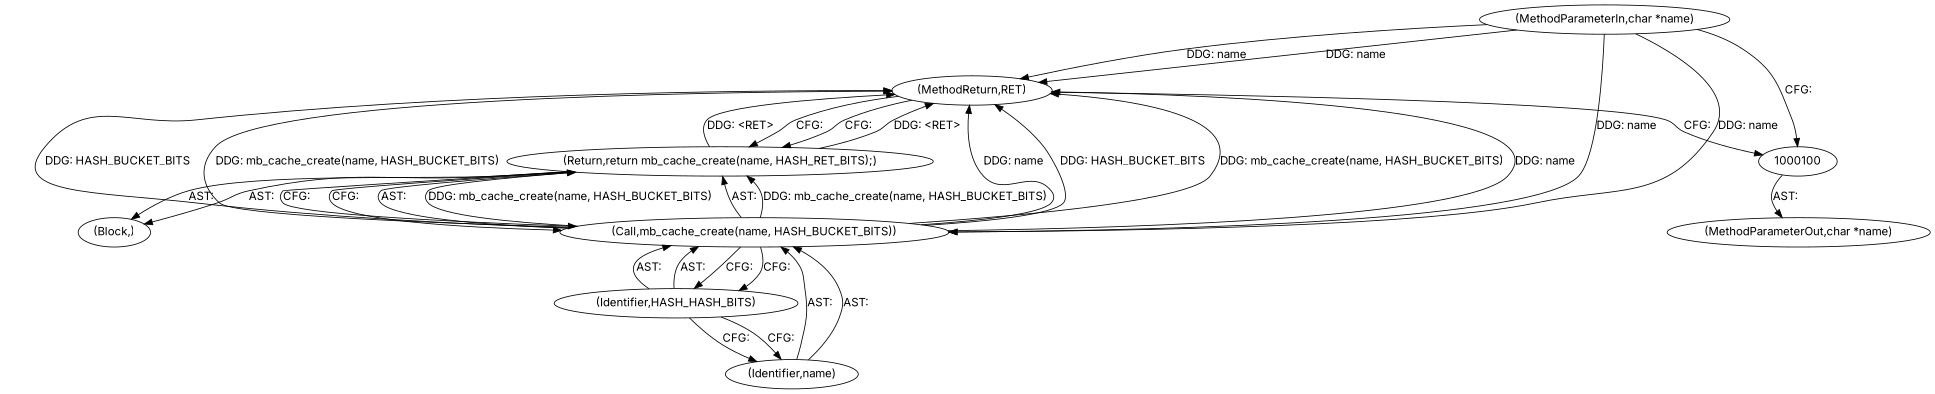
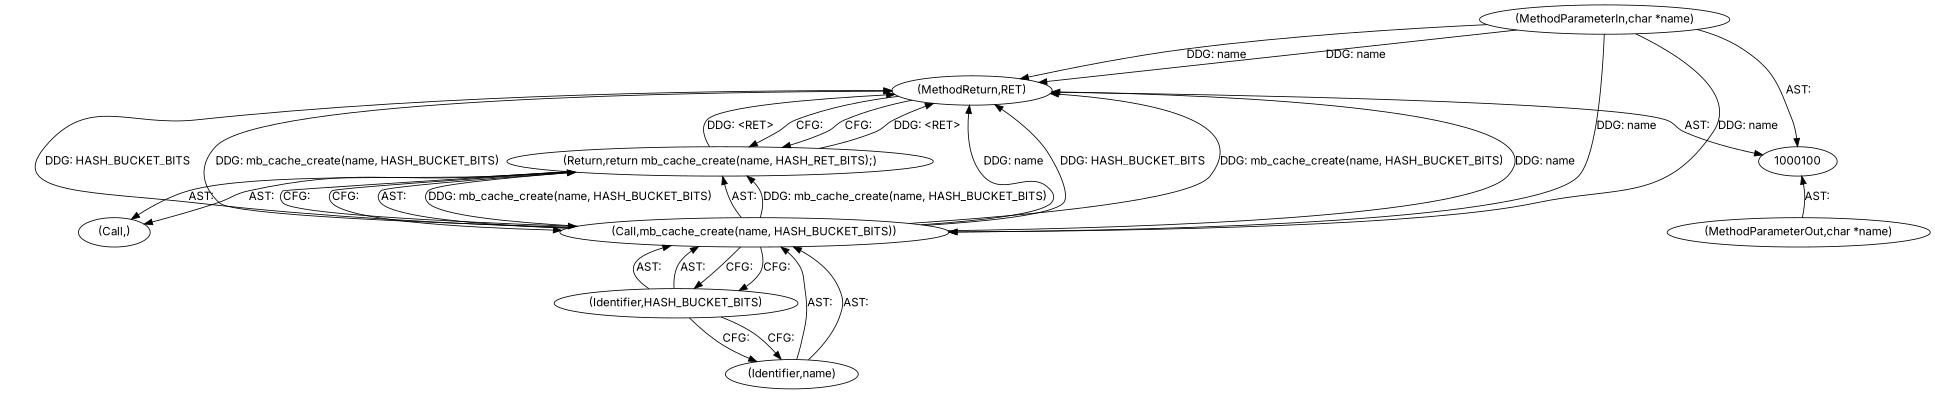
(1800, 90) -> (1800, 90)
(1699, 126) -> (1699, 126)
(1772, 192) -> (1805, 201)
(114, 232) -> (114, 232)
(676, 303) -> (676, 303)
